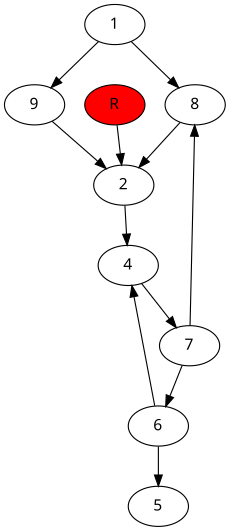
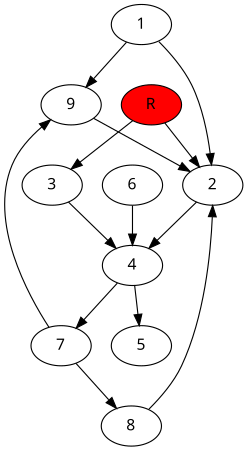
(151, 61) -> (195, 93)
none -> (52, 185)
(176, 381) -> (7, 226)
(158, 461) -> (136, 300)
